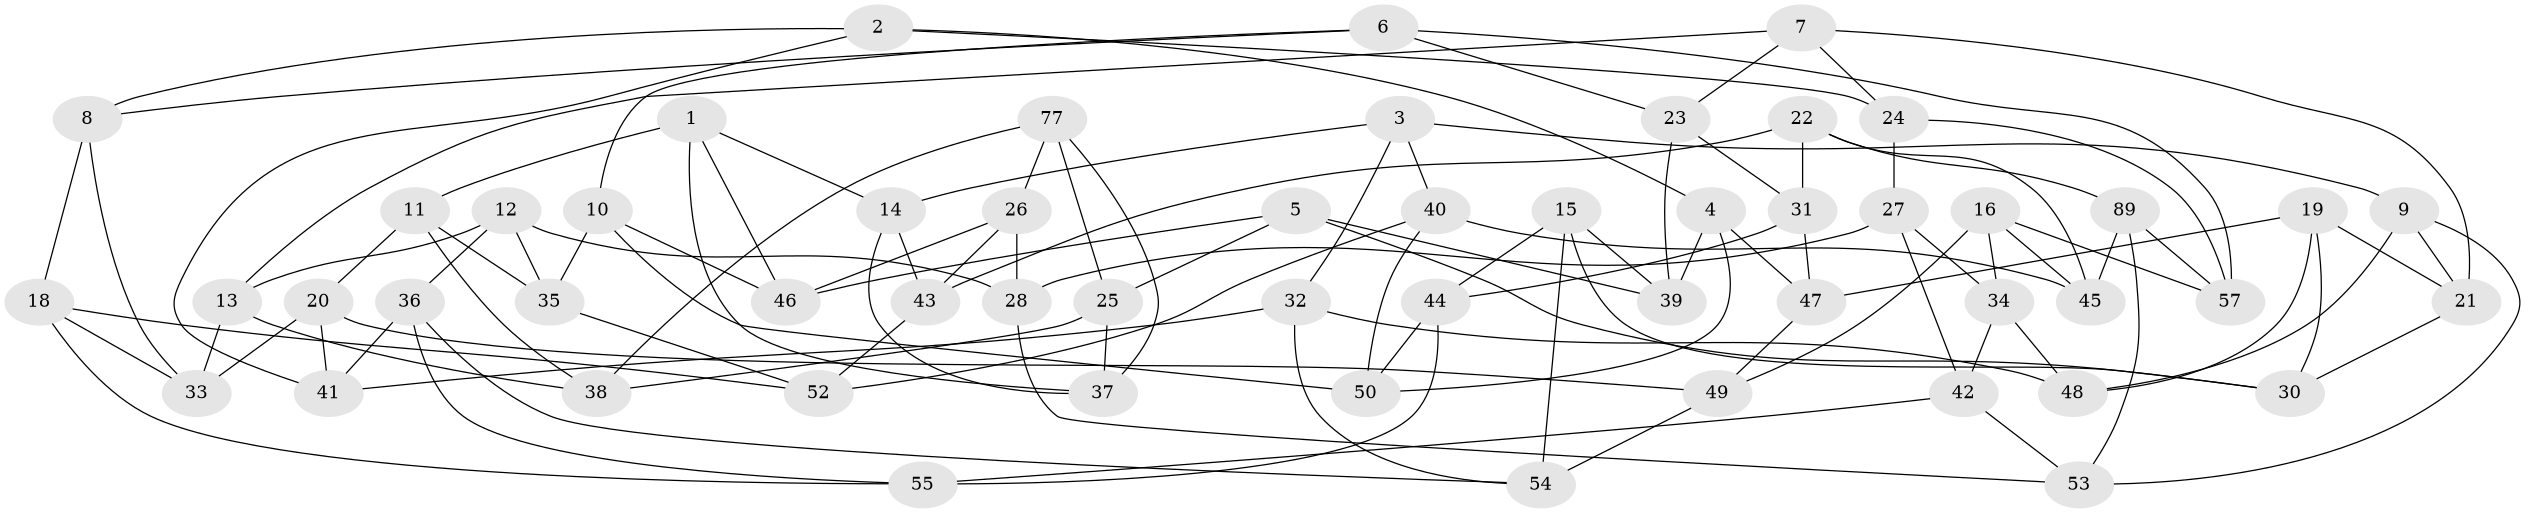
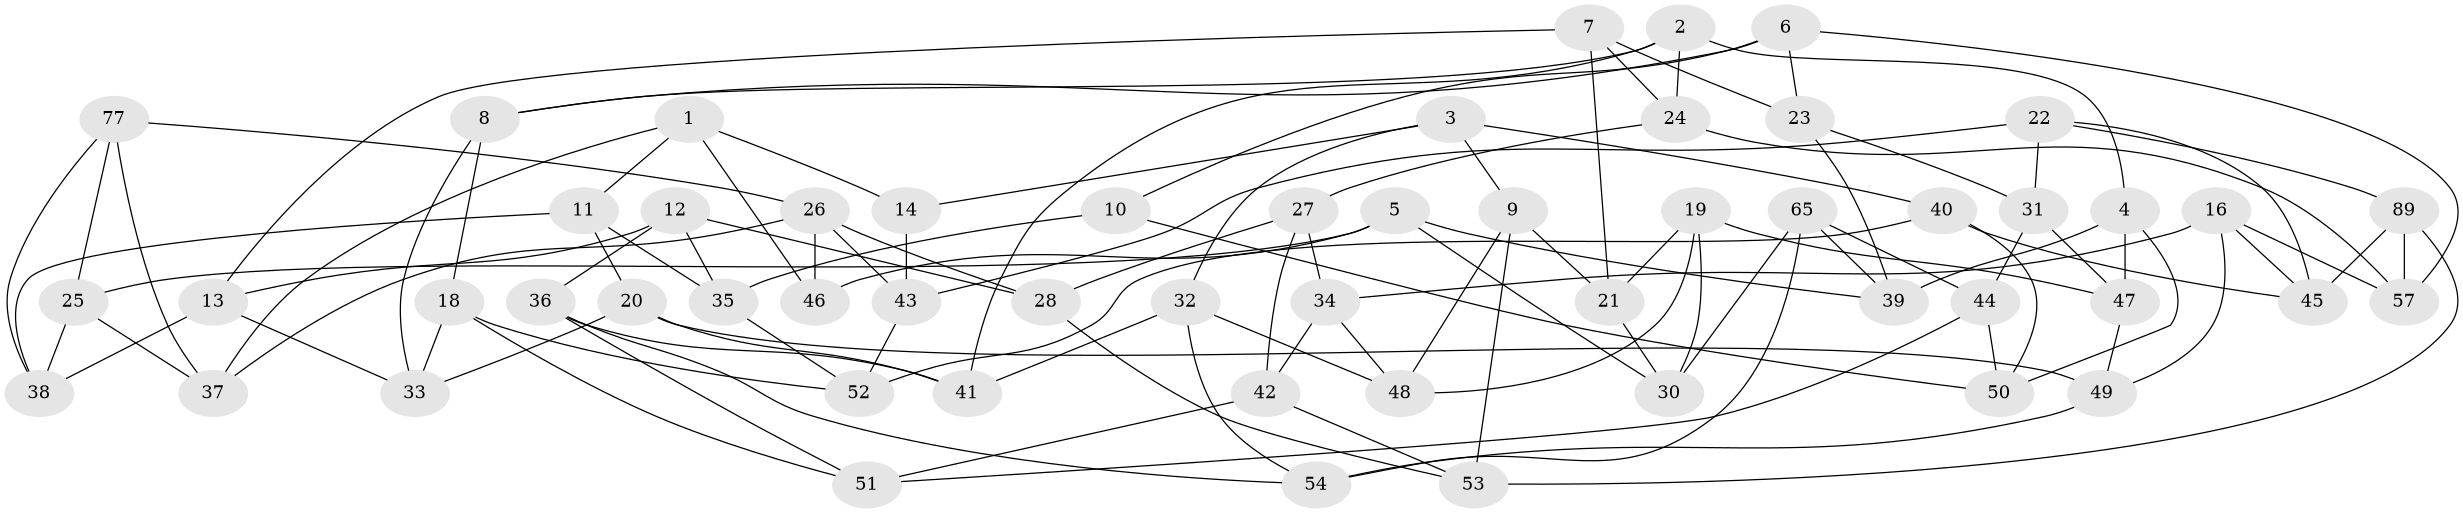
(1566, 211) -> (1803, 211)
(672, 247) -> none
(882, 327) -> (384, 287)
(923, 485) -> (867, 485)
